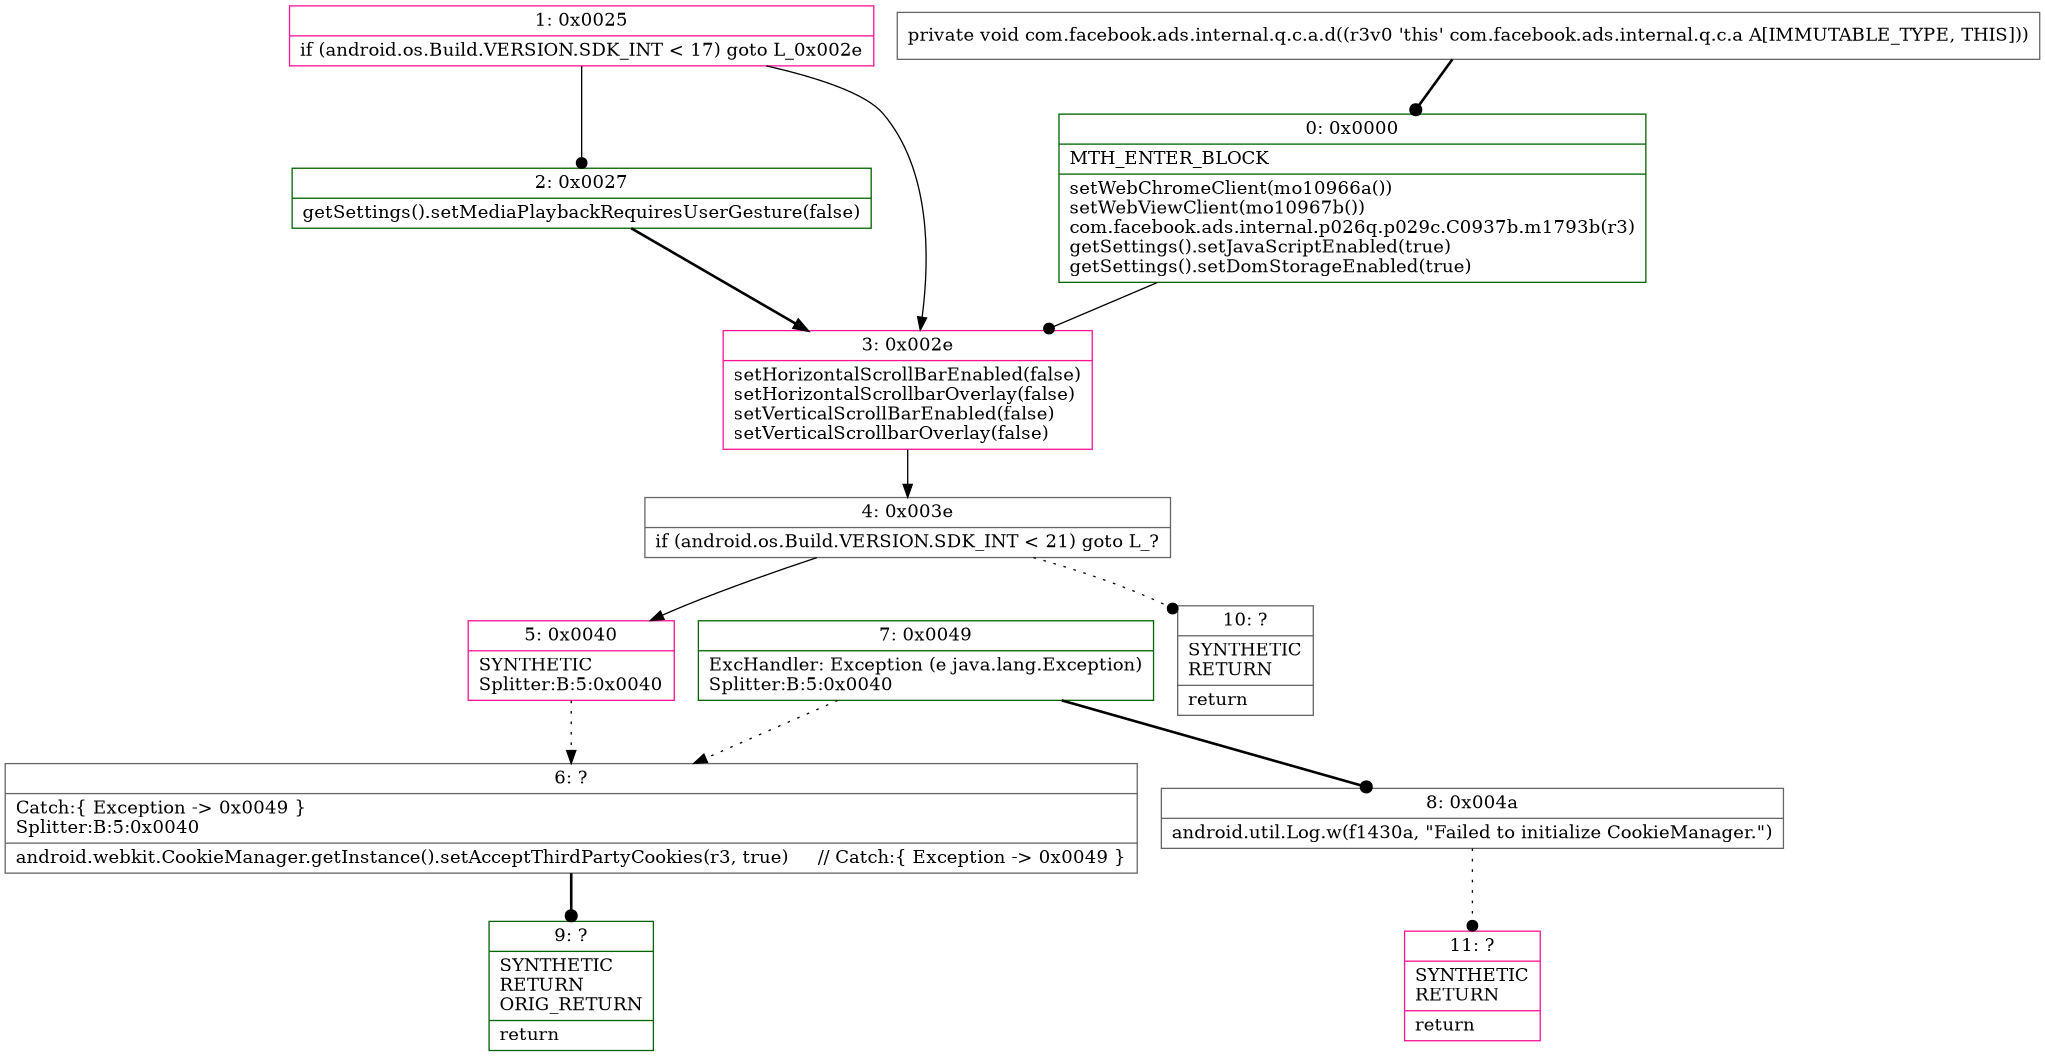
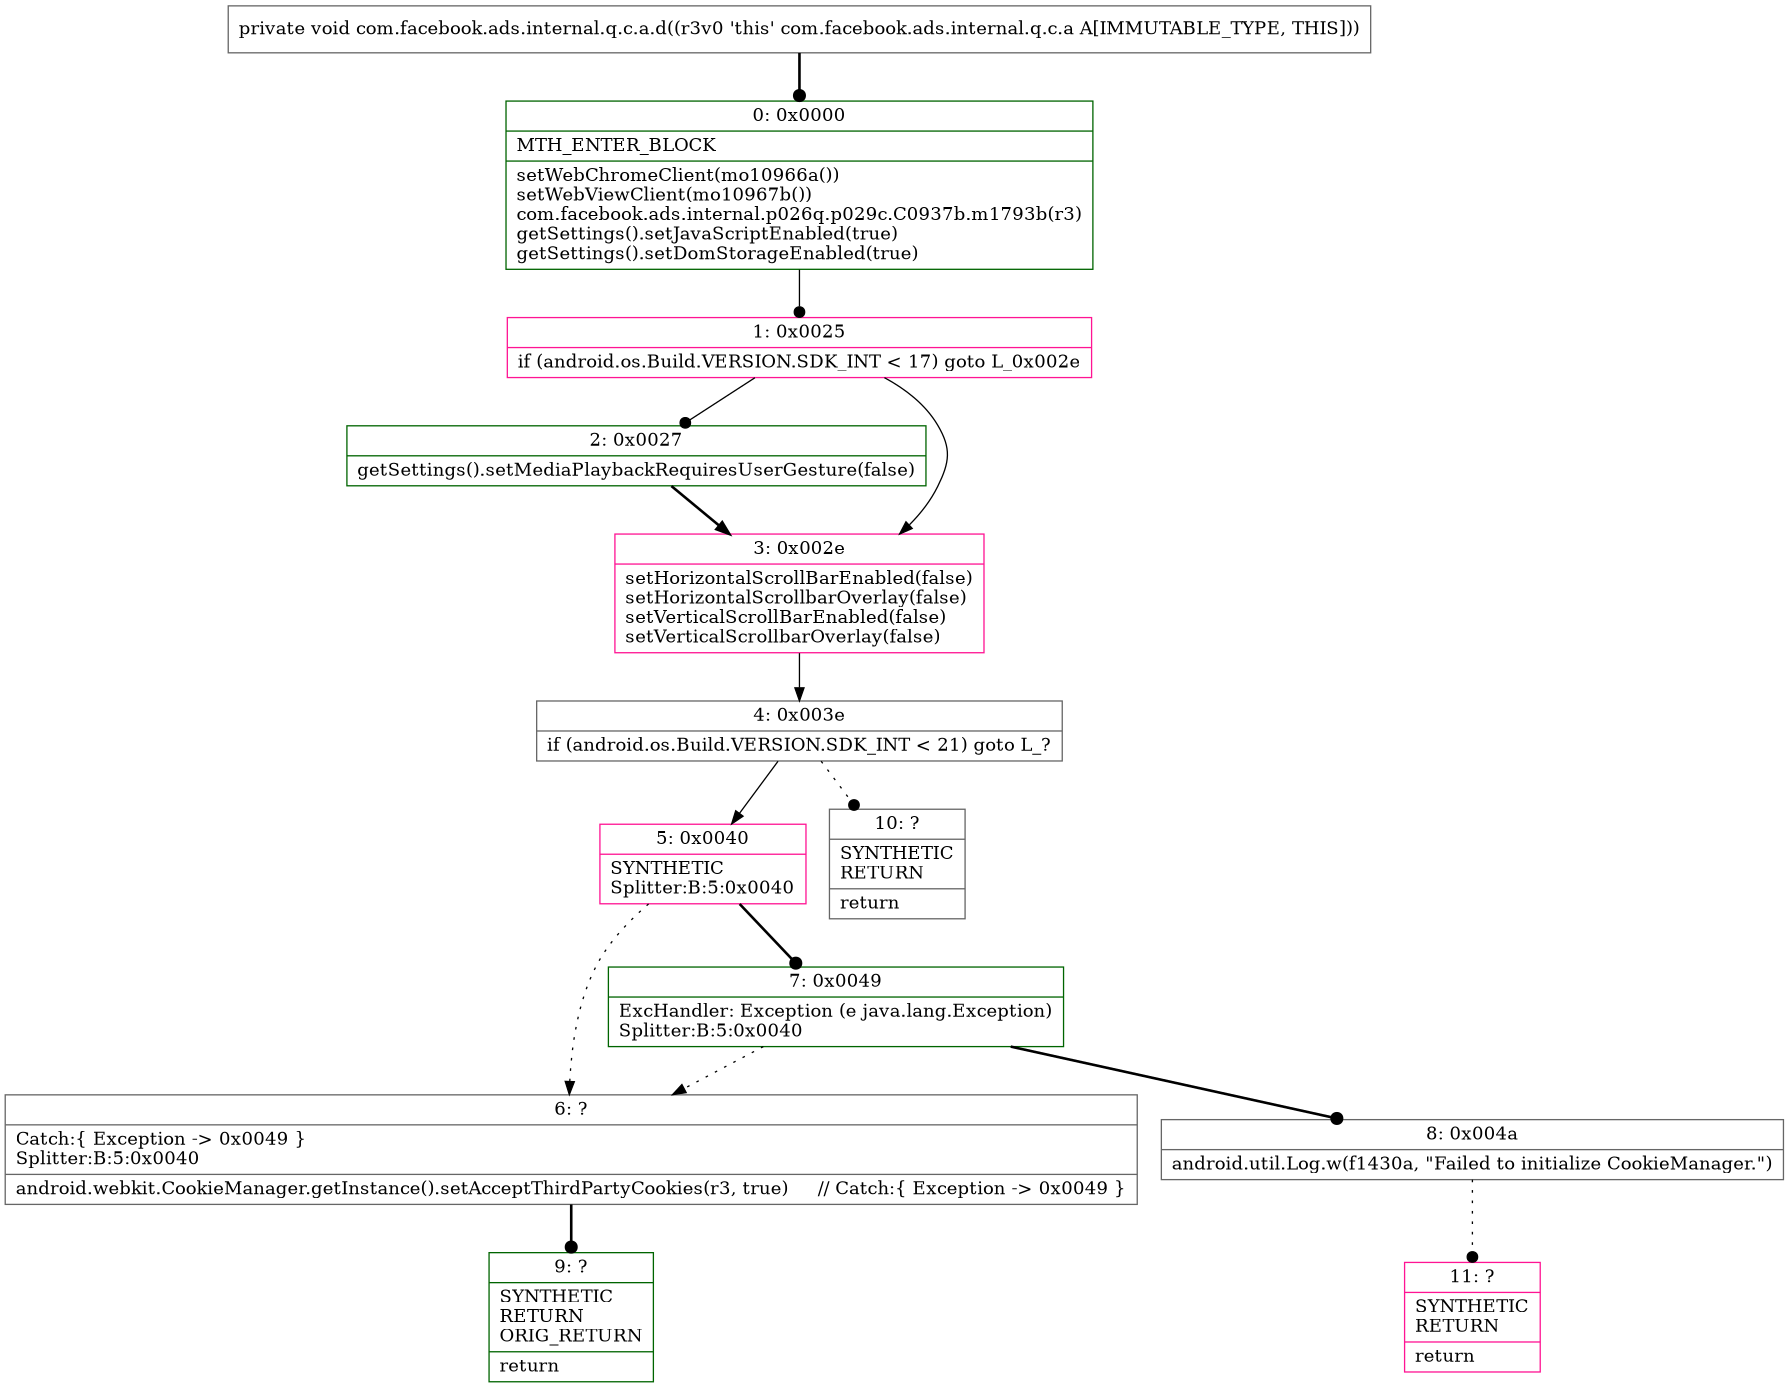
(1106, 304) -> (799, 288)
none -> (766, 931)
